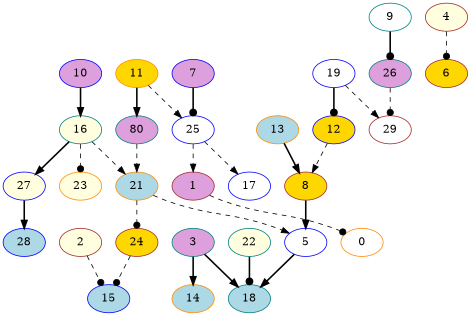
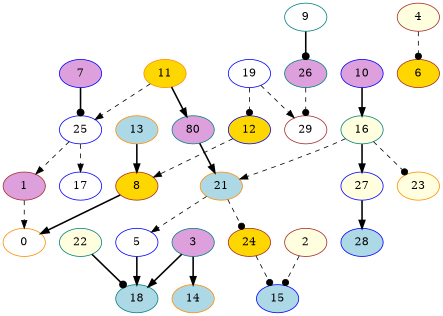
(334, 99) -> (249, 99)
(137, 154) -> (207, 157)
(306, 210) -> (84, 212)
(274, 214) -> (24, 210)
